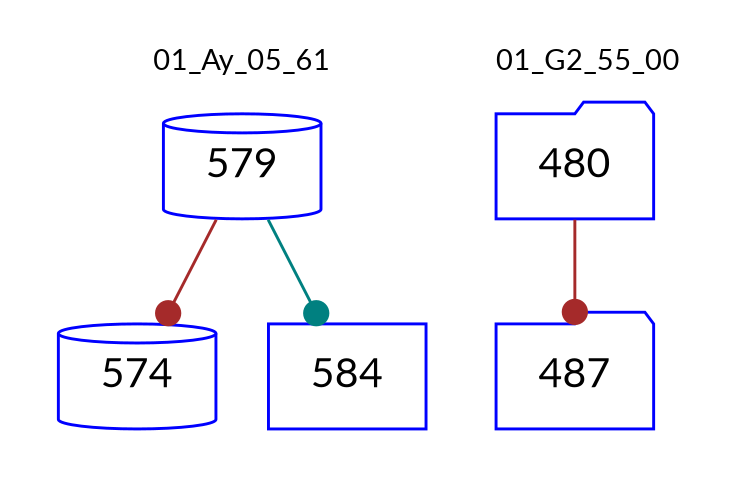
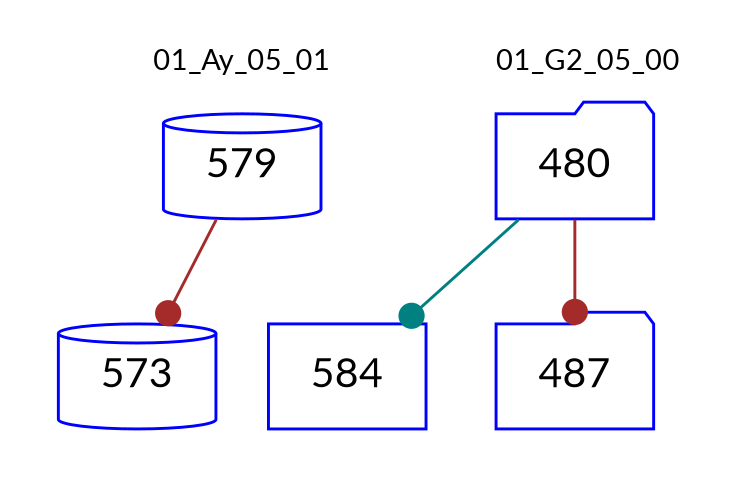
(242, 63) -> (242, 63)
(589, 63) -> (589, 63)
(289, 261) -> (492, 244)
(137, 376) -> (137, 376)
